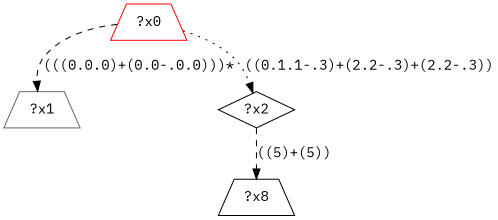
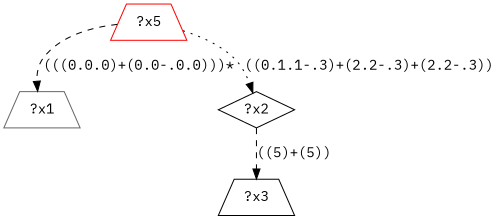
(149, 22) -> (149, 22)
(256, 197) -> (256, 197)
